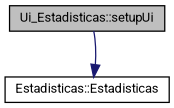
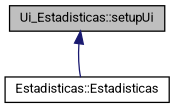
(96, 48) -> (79, 61)
